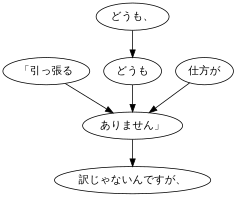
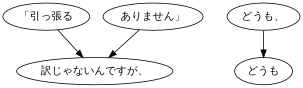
(205, 71) -> none
(133, 95) -> none
(86, 96) -> (68, 41)
